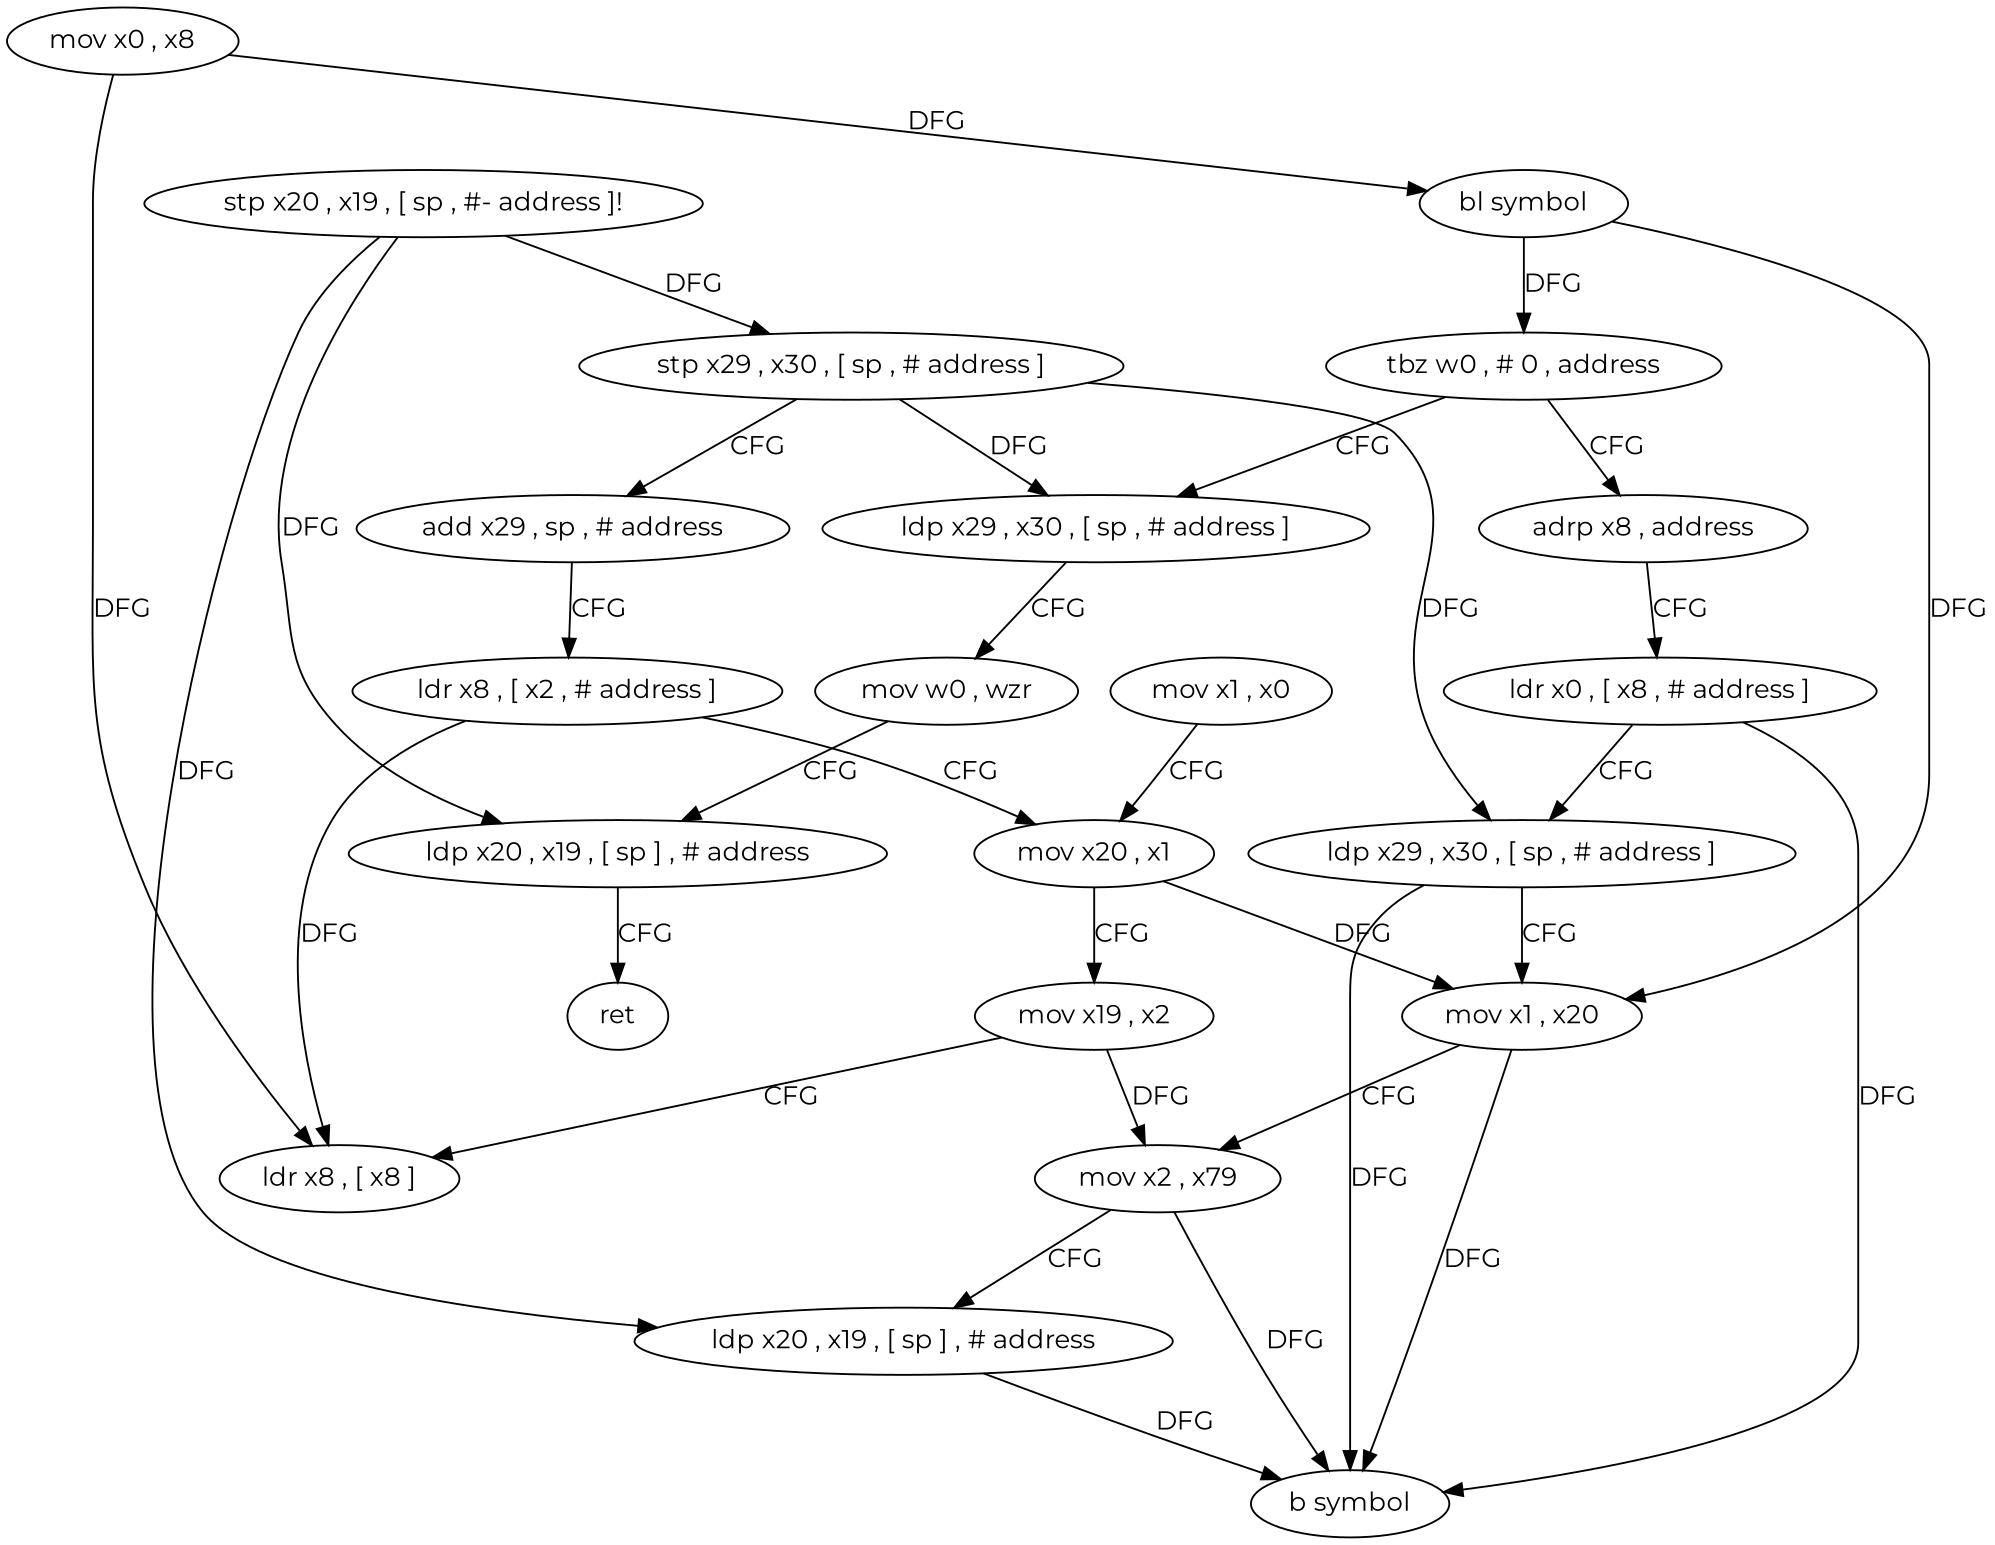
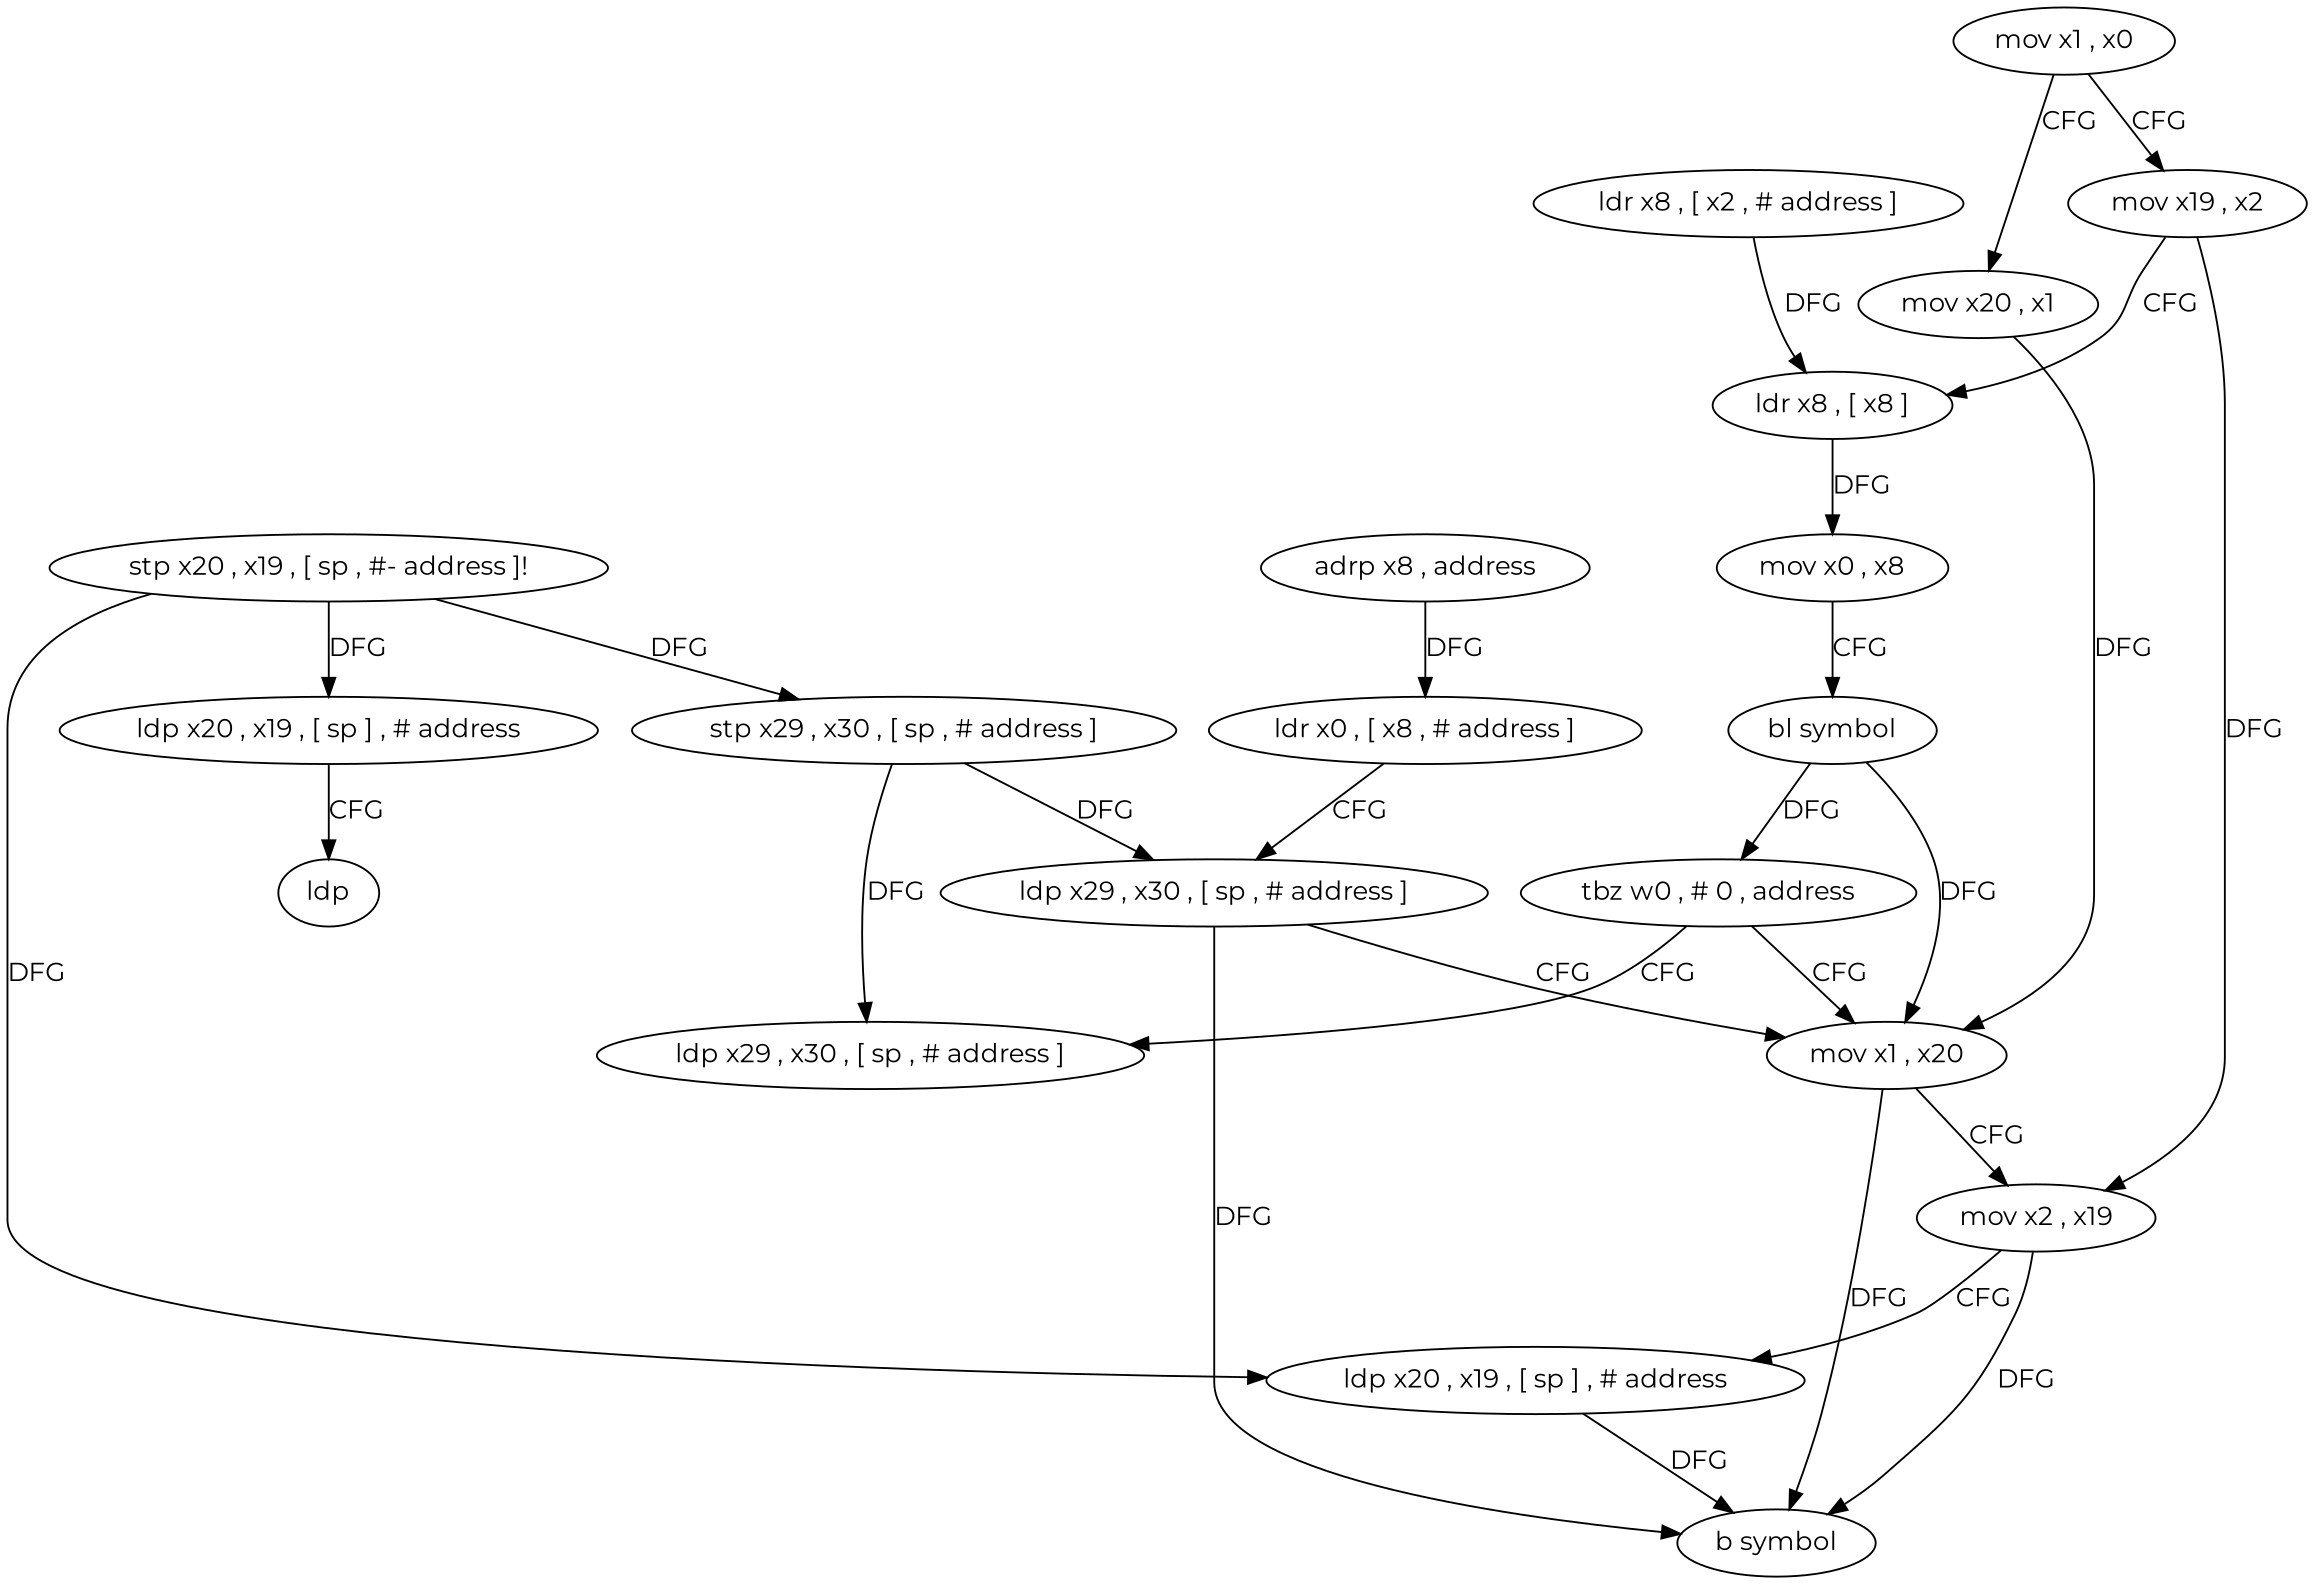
(936, 122) -> (1861, 649)
(1578, 440) -> (1796, 968)
(573, 529) -> none
(1681, 610) -> (1454, 649)
(93, 628) -> (1833, 477)
(947, 691) -> none
(863, 758) -> none
(1094, 926) -> (2120, 115)
(618, 1016) -> (329, 893)
(1158, 1179) -> (2036, 1218)
(1858, 1226) -> none
